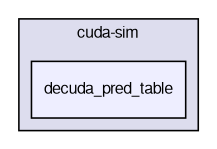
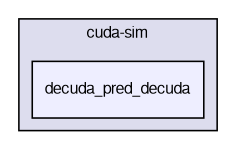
(109, 90) -> (118, 90)
